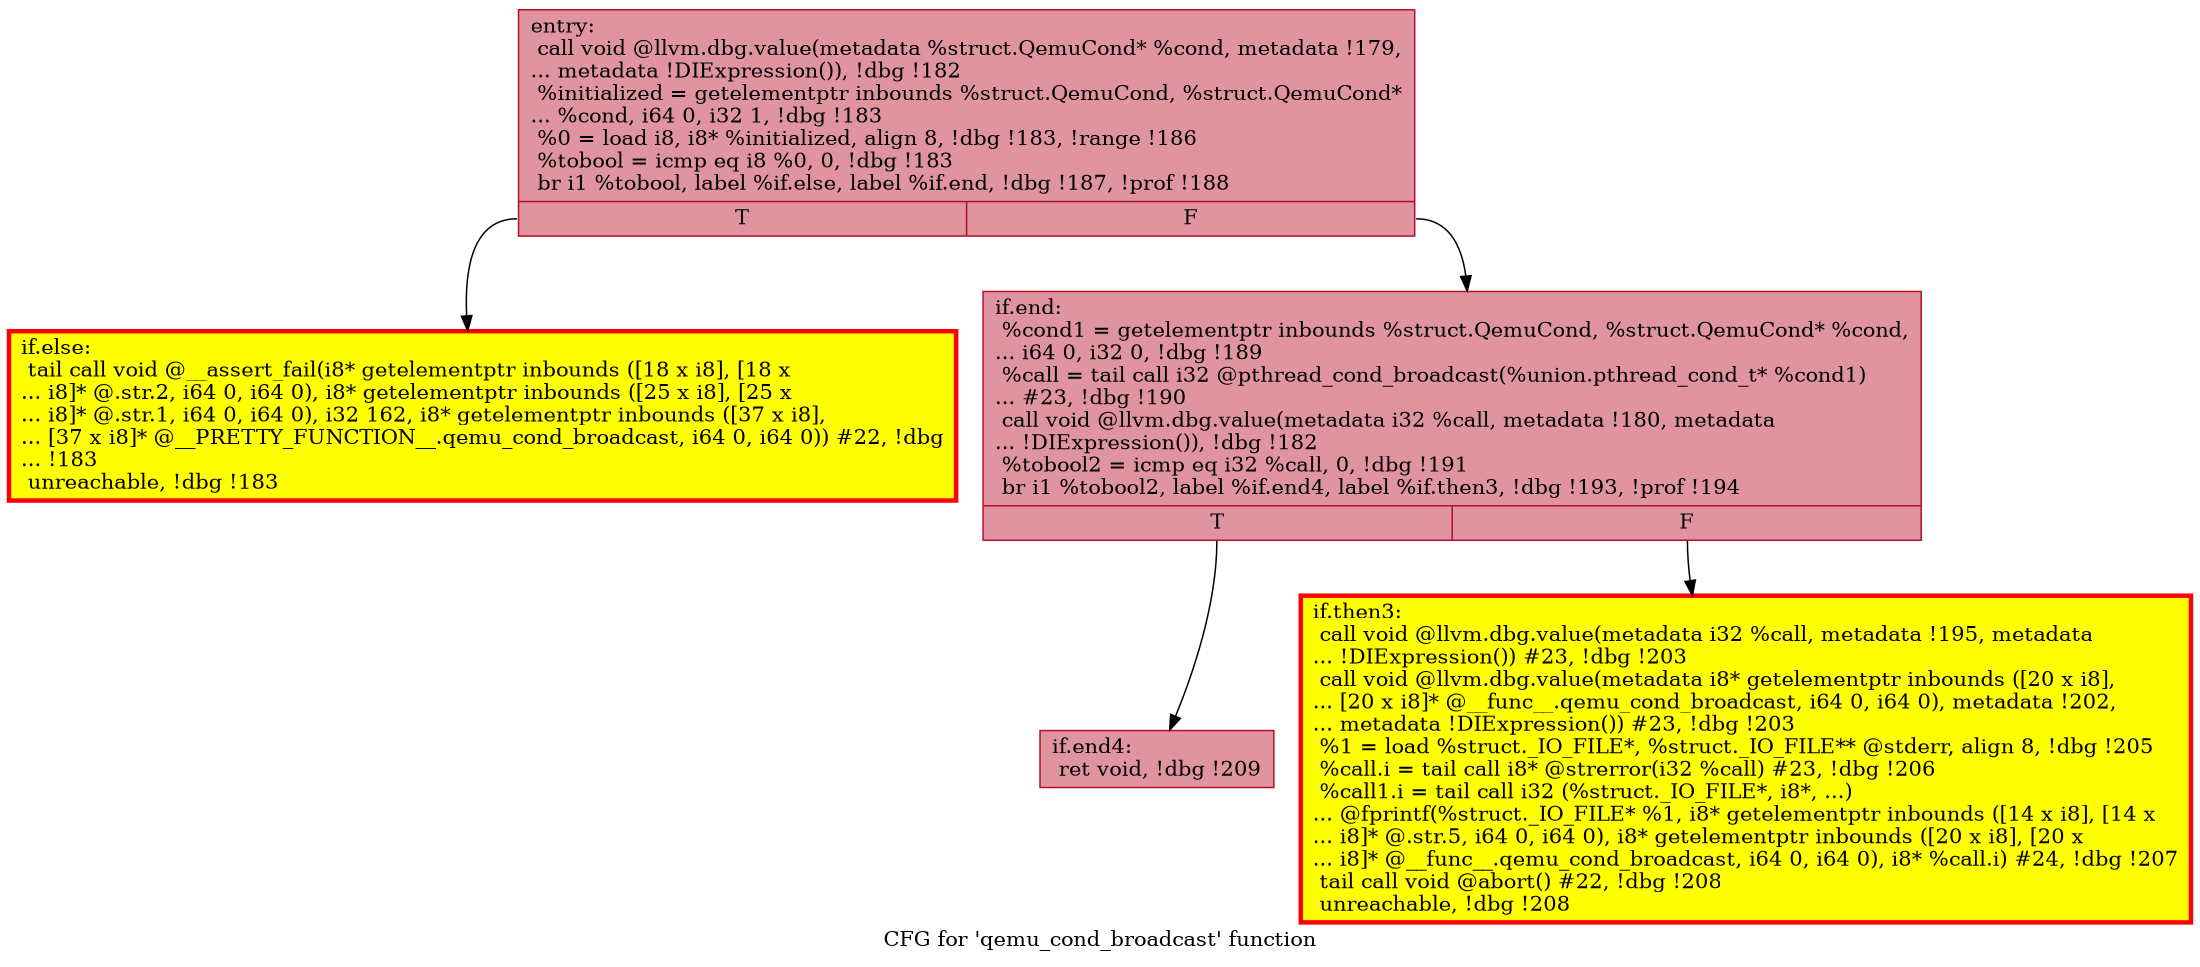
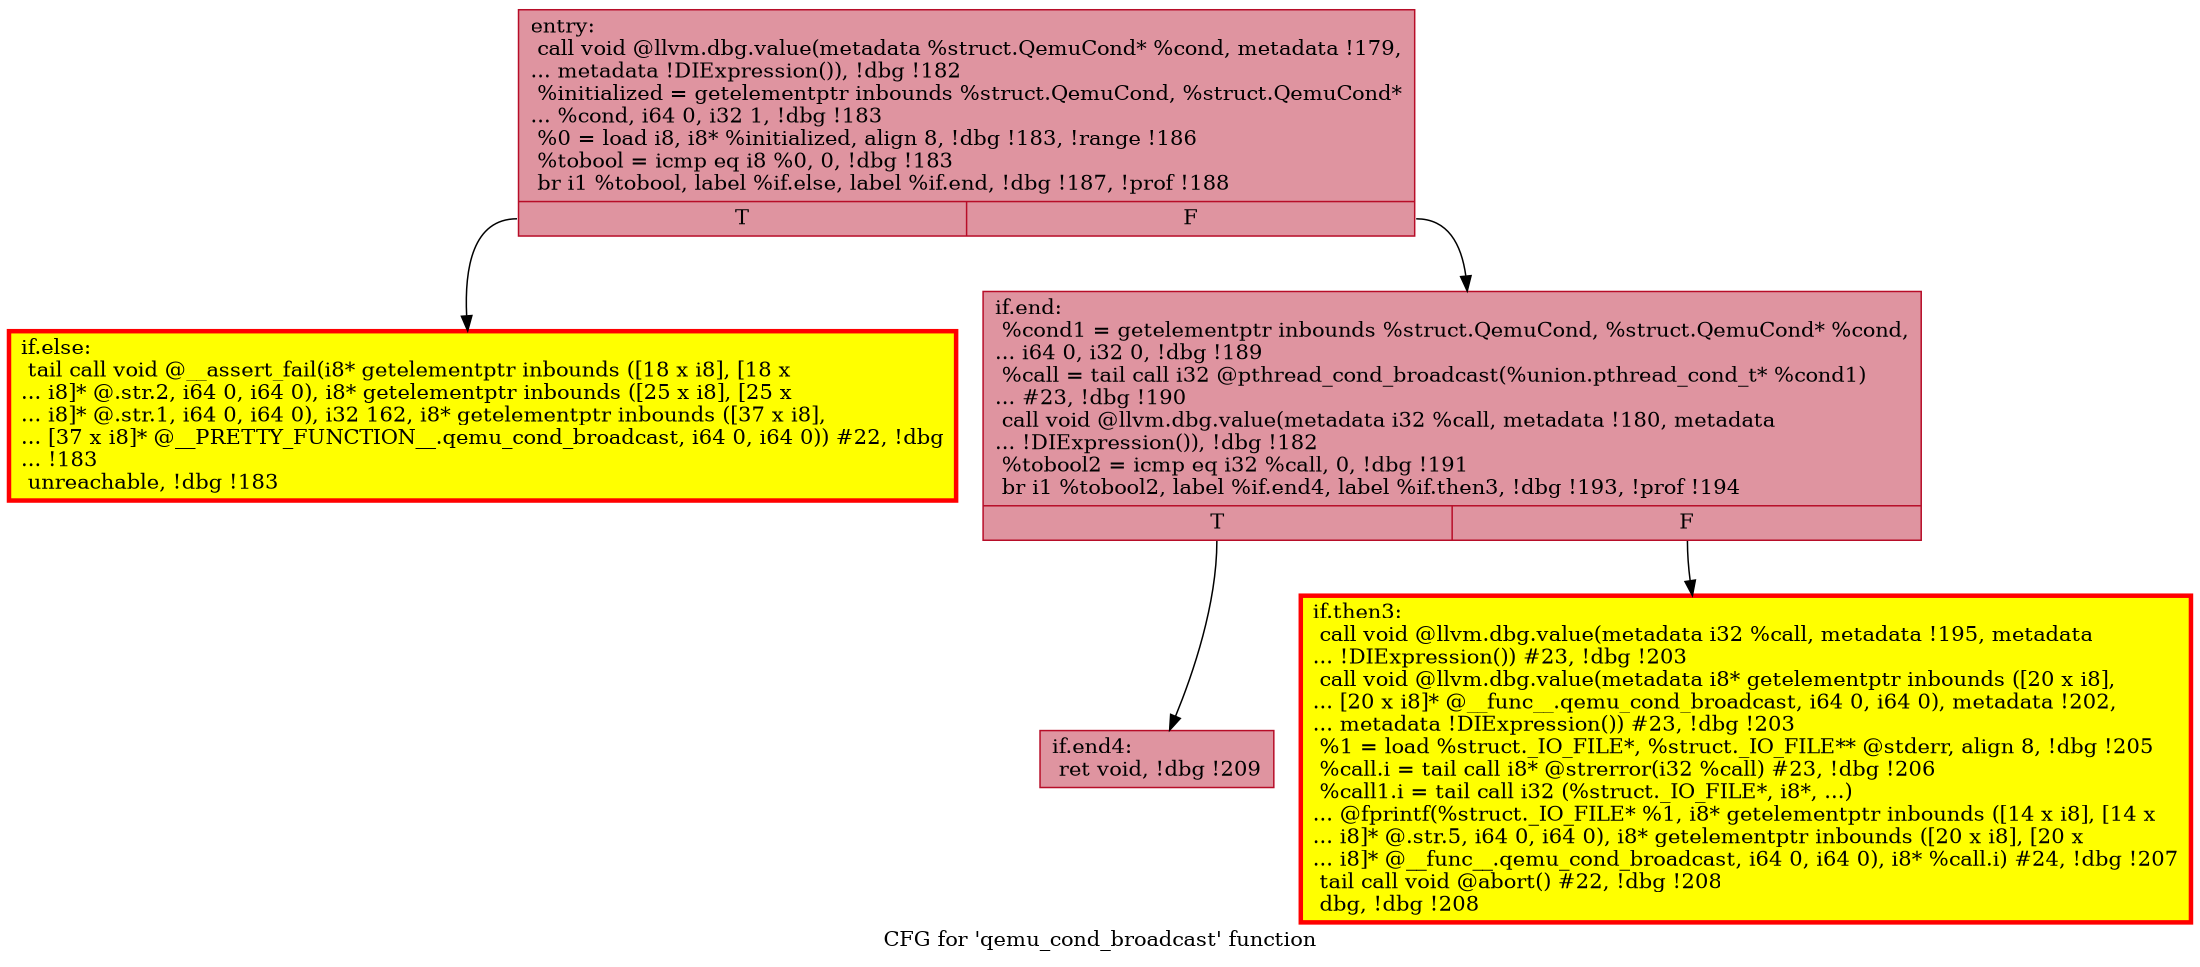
(1442, 904) -> (1397, 904)
